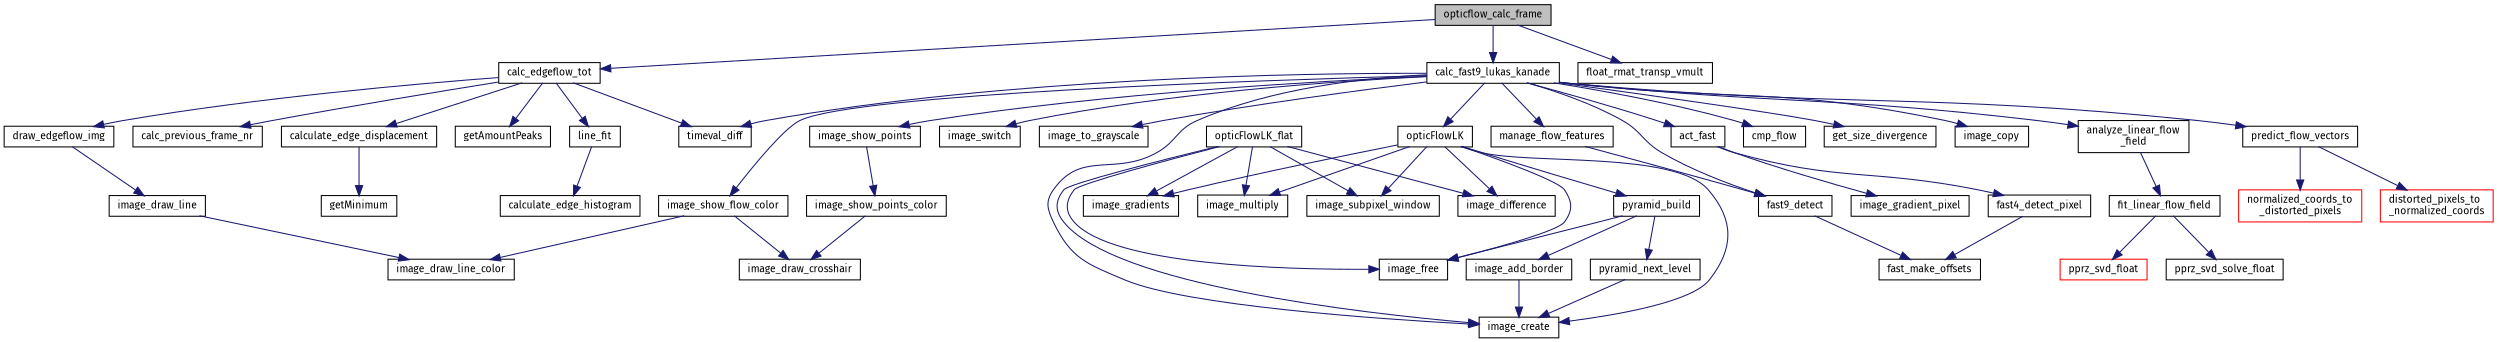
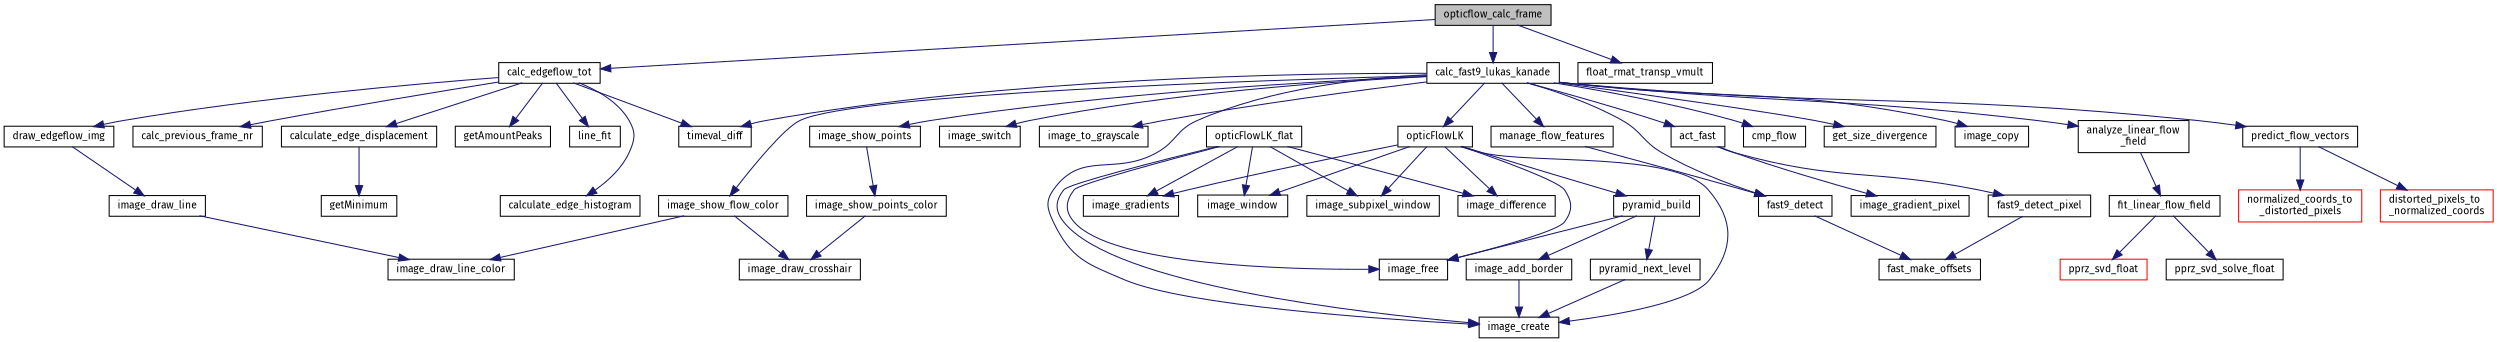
(584, 166) -> (633, 130)
(1243, 206) -> (1243, 206)
(2039, 206) -> (2039, 206)
